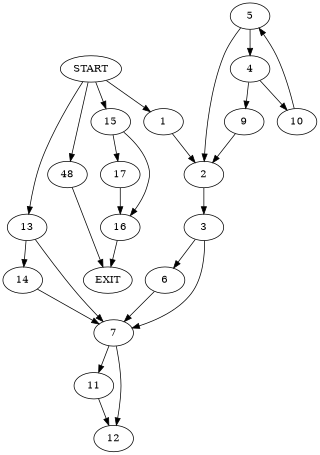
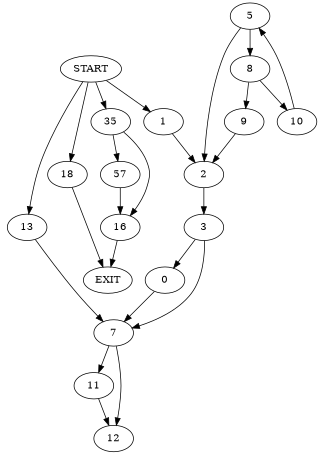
(250, 69) -> (250, 69)
(111, 122) -> (111, 122)
(67, 175) -> (67, 175)
(120, 175) -> (120, 175)
(23, 280) -> none
(165, 280) -> (165, 280)
